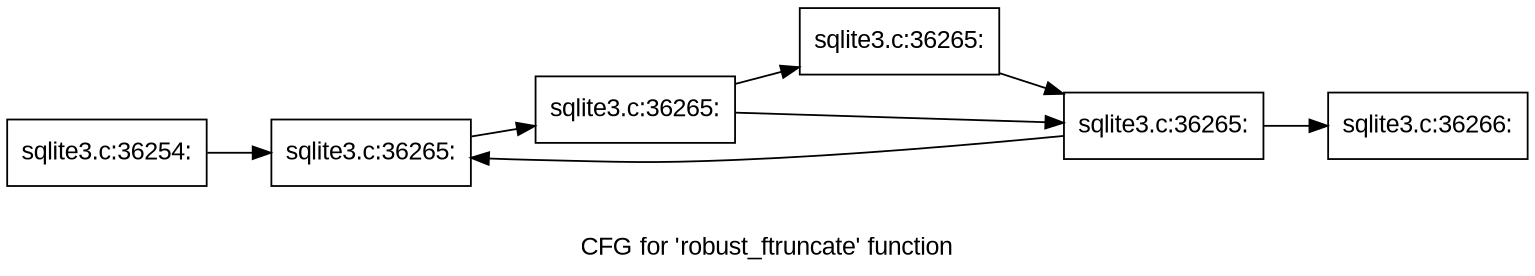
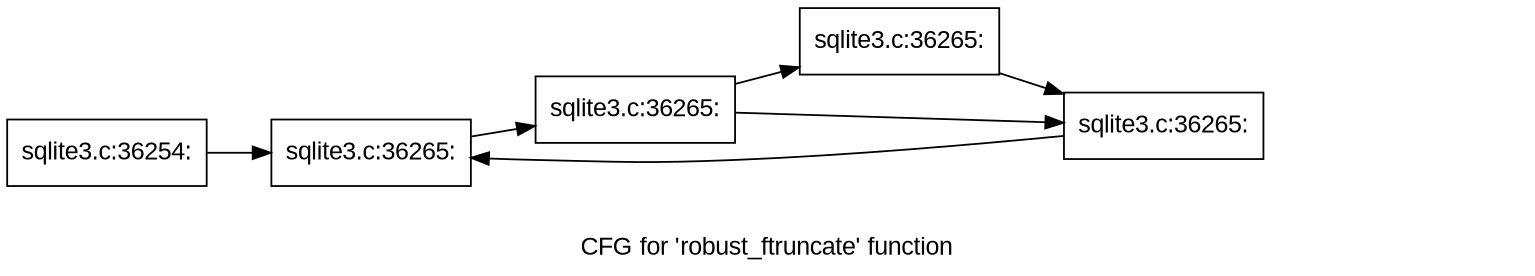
(1428, 126) -> none
